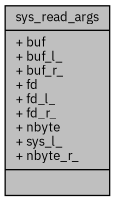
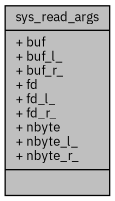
(39, 142) -> (47, 142)
